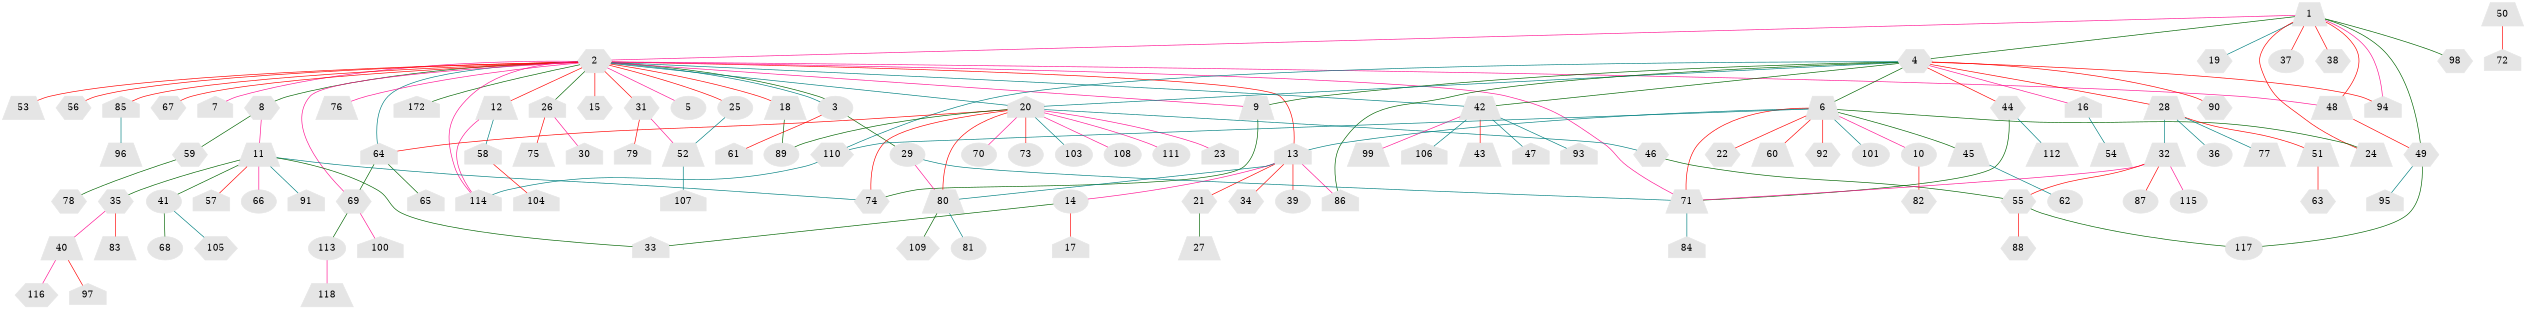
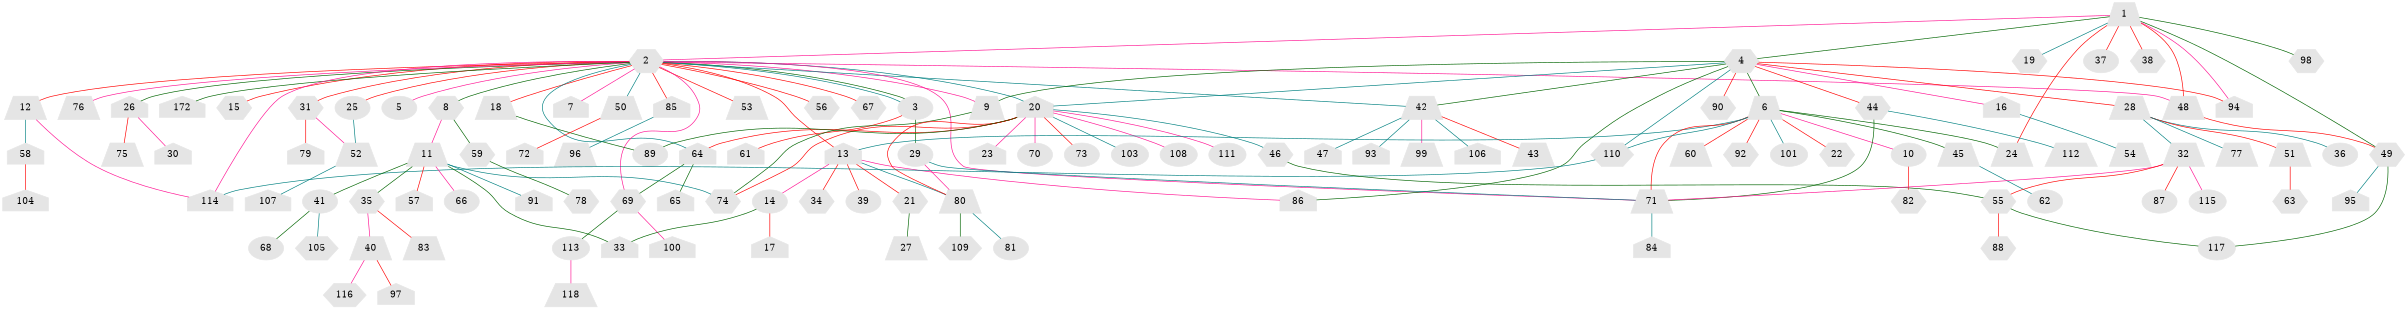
none -> (634, 85)
